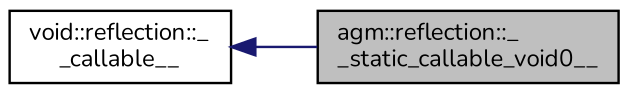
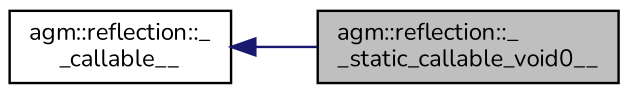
(120, 47) -> (120, 47)
